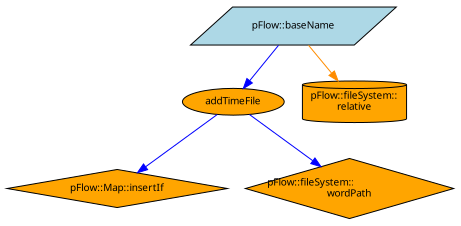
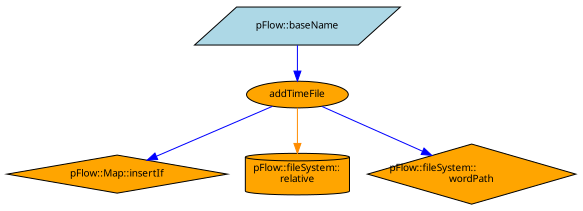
(320, 59) -> (297, 126)
